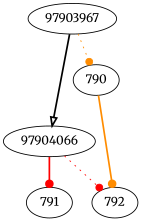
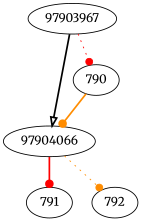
(83, 46) -> (83, 46)
(105, 138) -> (75, 107)
(81, 171) -> (81, 171)
